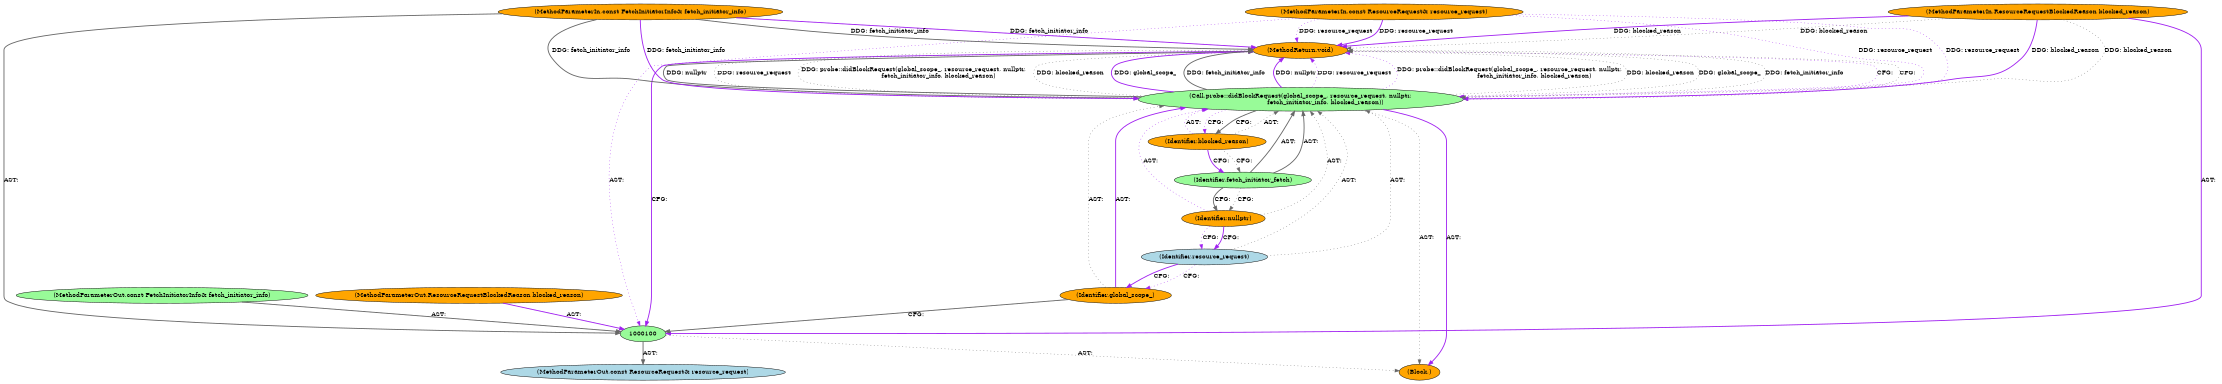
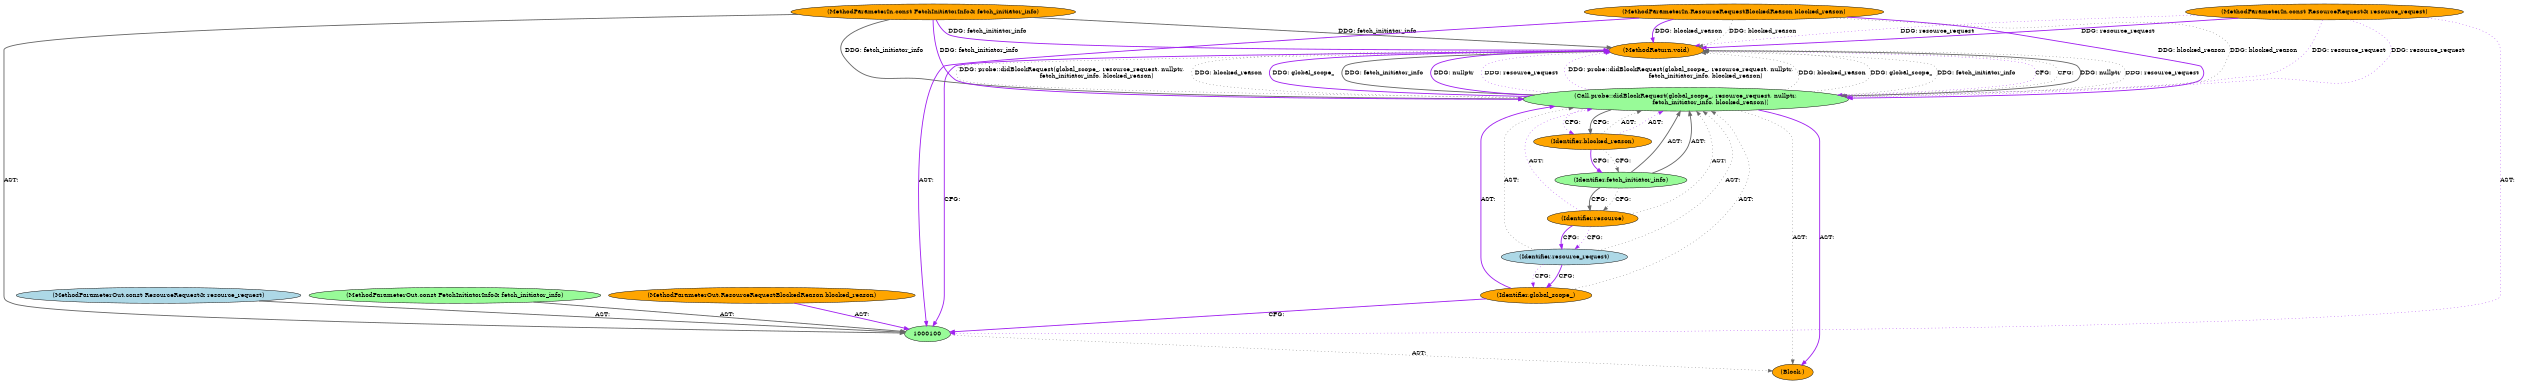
(1243, 180) -> (1621, 180)
(1223, 219) -> (1593, 219)
(869, 315) -> (1220, 315)
(643, 351) -> (580, 317)
